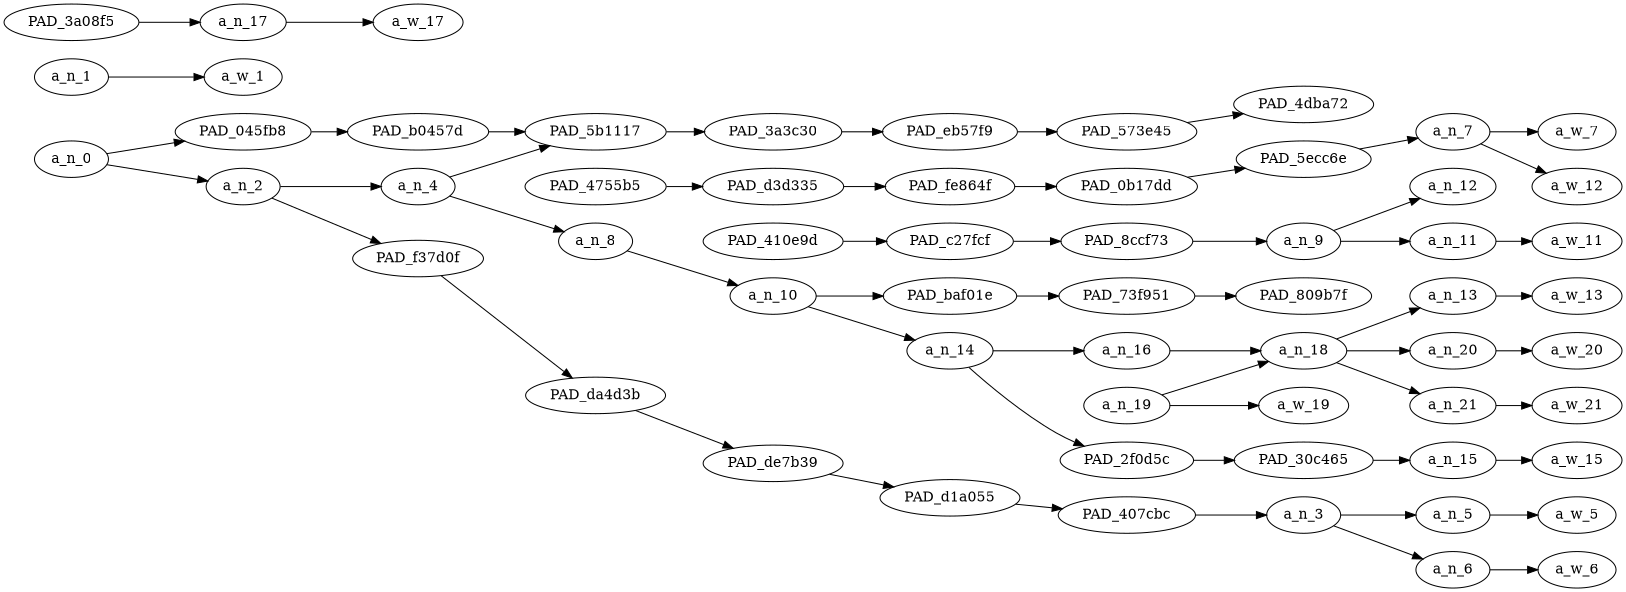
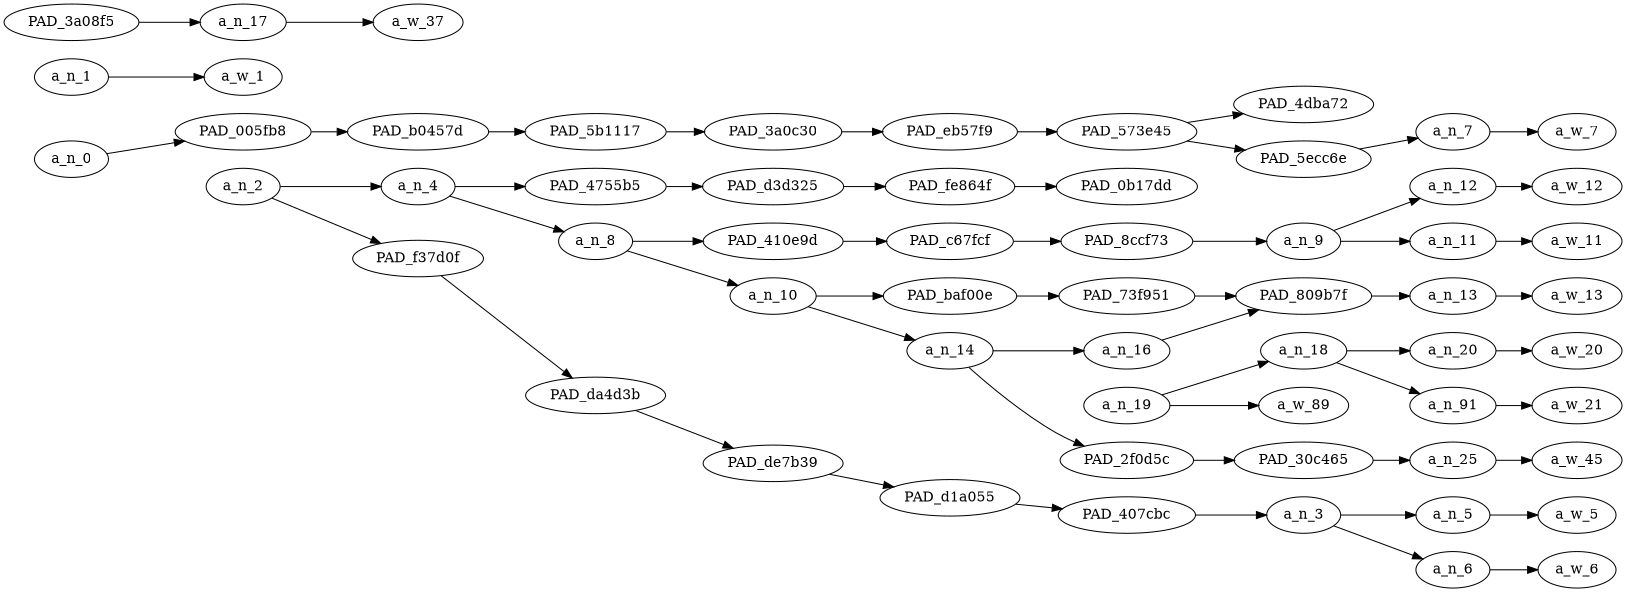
(418, 22) -> (418, 22)
(243, 132) -> (243, 132)
(773, 132) -> (773, 132)
(1509, 156) -> (1509, 187)
(495, 163) -> (485, 187)
(152, 172) -> none
(1211, 174) -> (1211, 145)
(773, 187) -> (773, 187)
none -> (663, 241)
(950, 241) -> (950, 241)
(950, 296) -> (950, 296)
(1373, 325) -> (1386, 296)
(1210, 351) -> (1205, 327)
(1304, 406) -> (1304, 406)
(1453, 406) -> (1453, 406)
(1453, 460) -> (1453, 460)
(1577, 460) -> (1577, 460)
